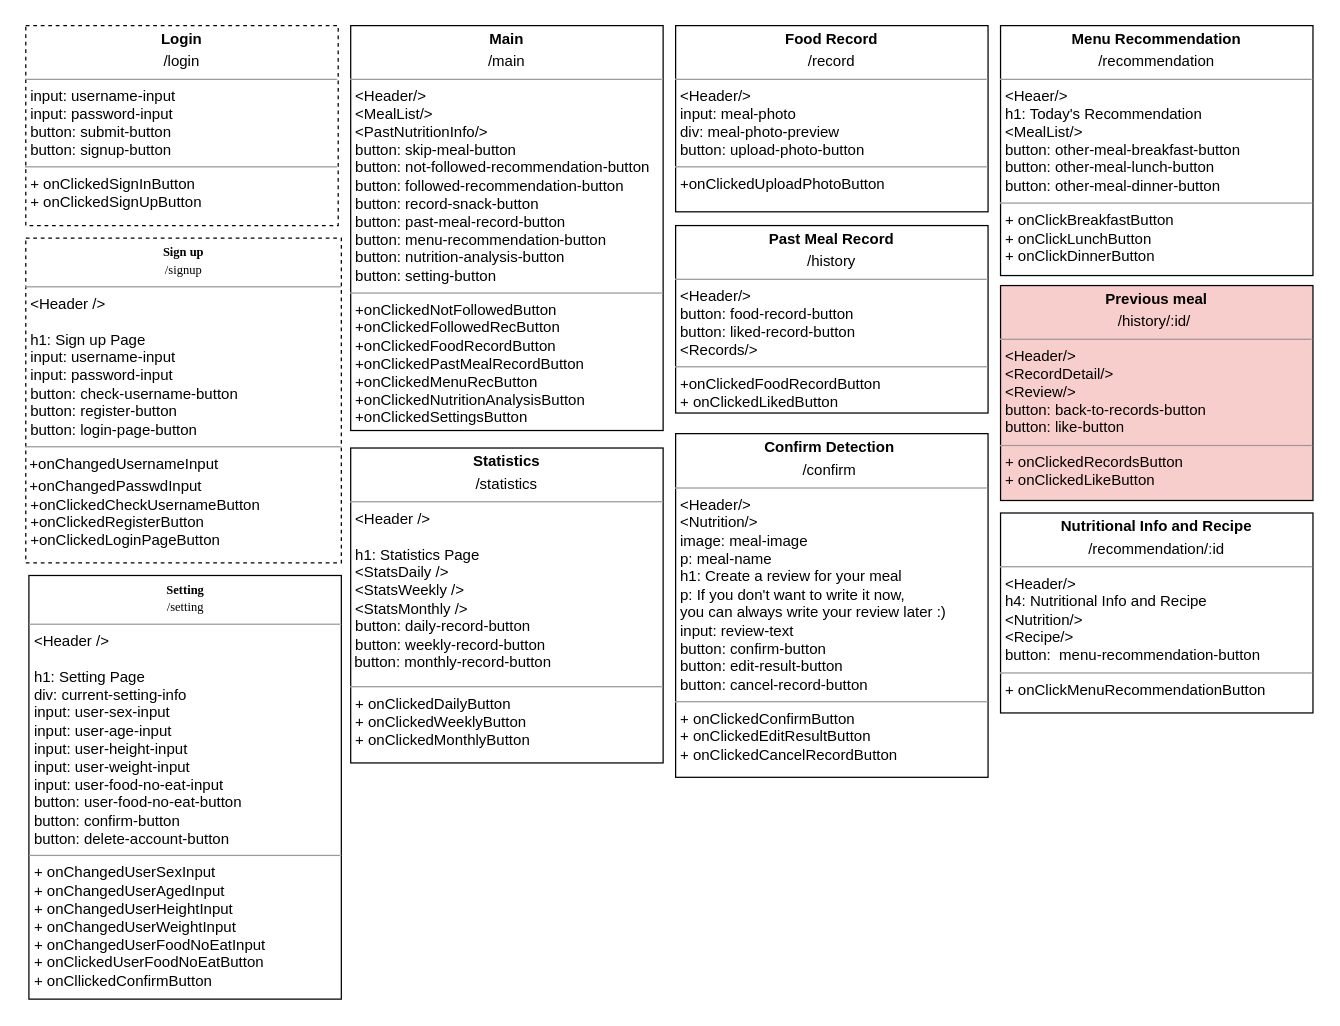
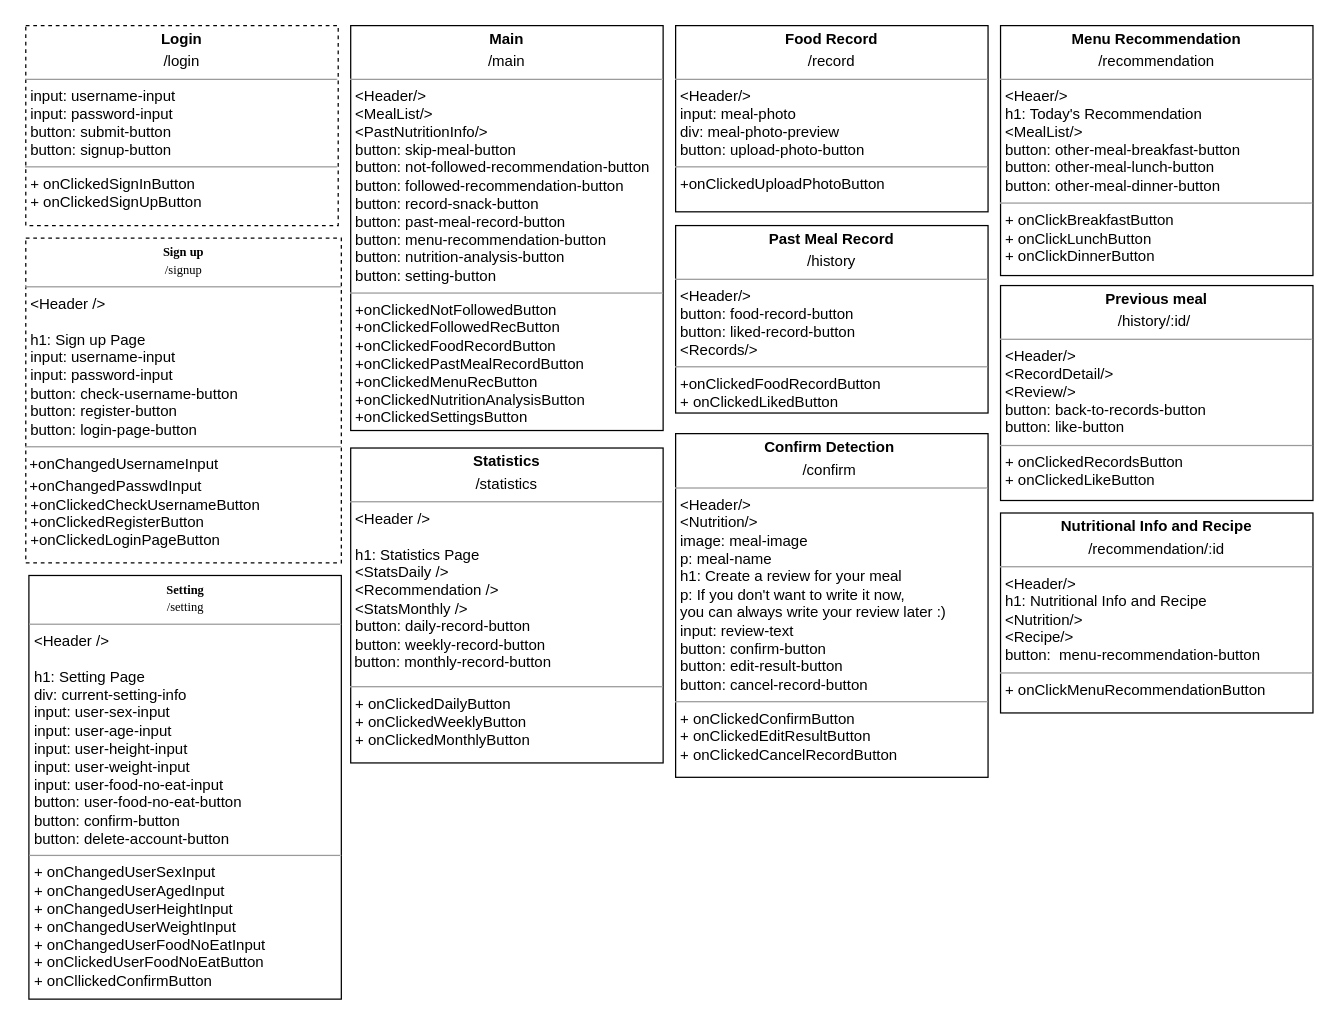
(1157, 393) -> (1157, 393)
(469, 565) -> (469, 565)
(1144, 585) -> (1144, 585)
